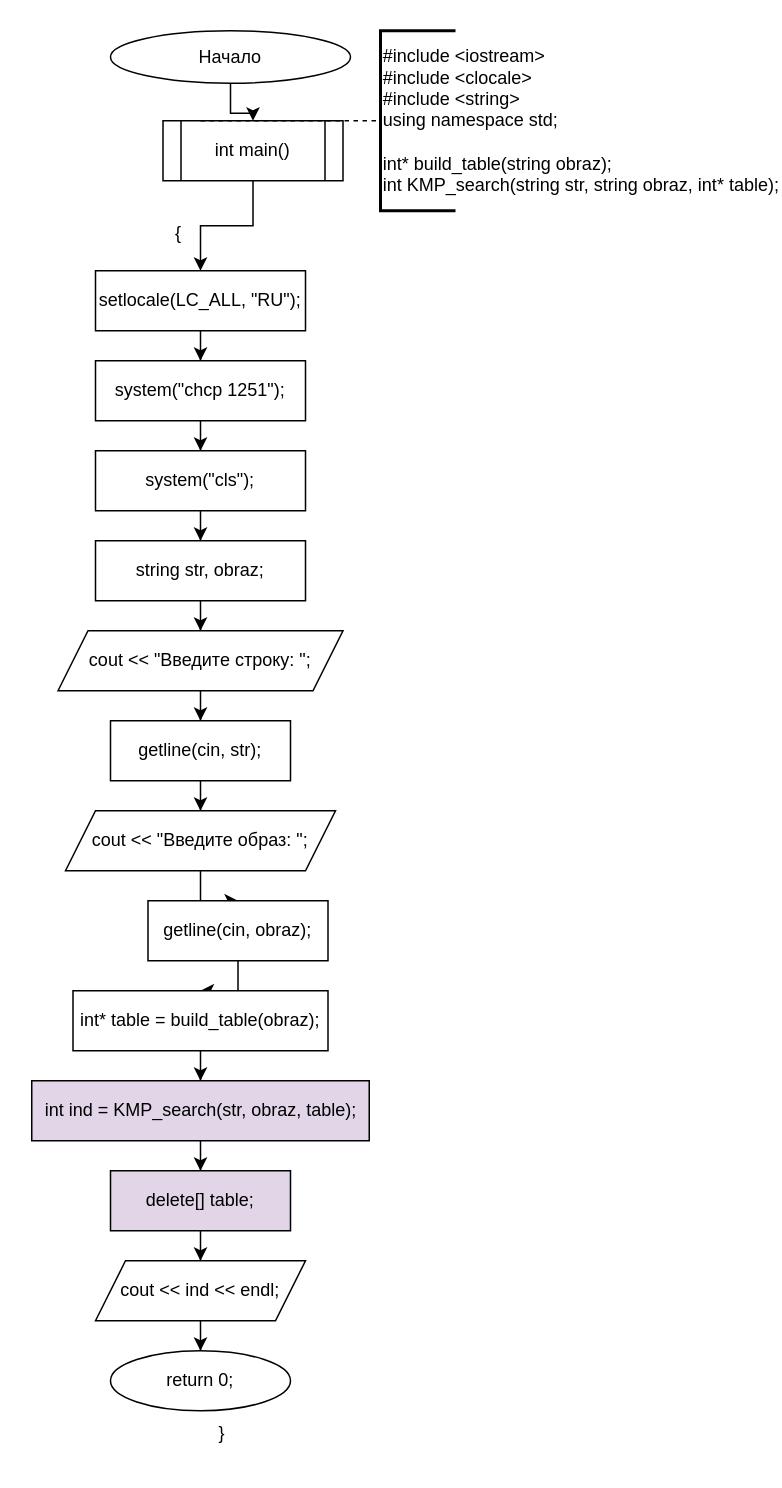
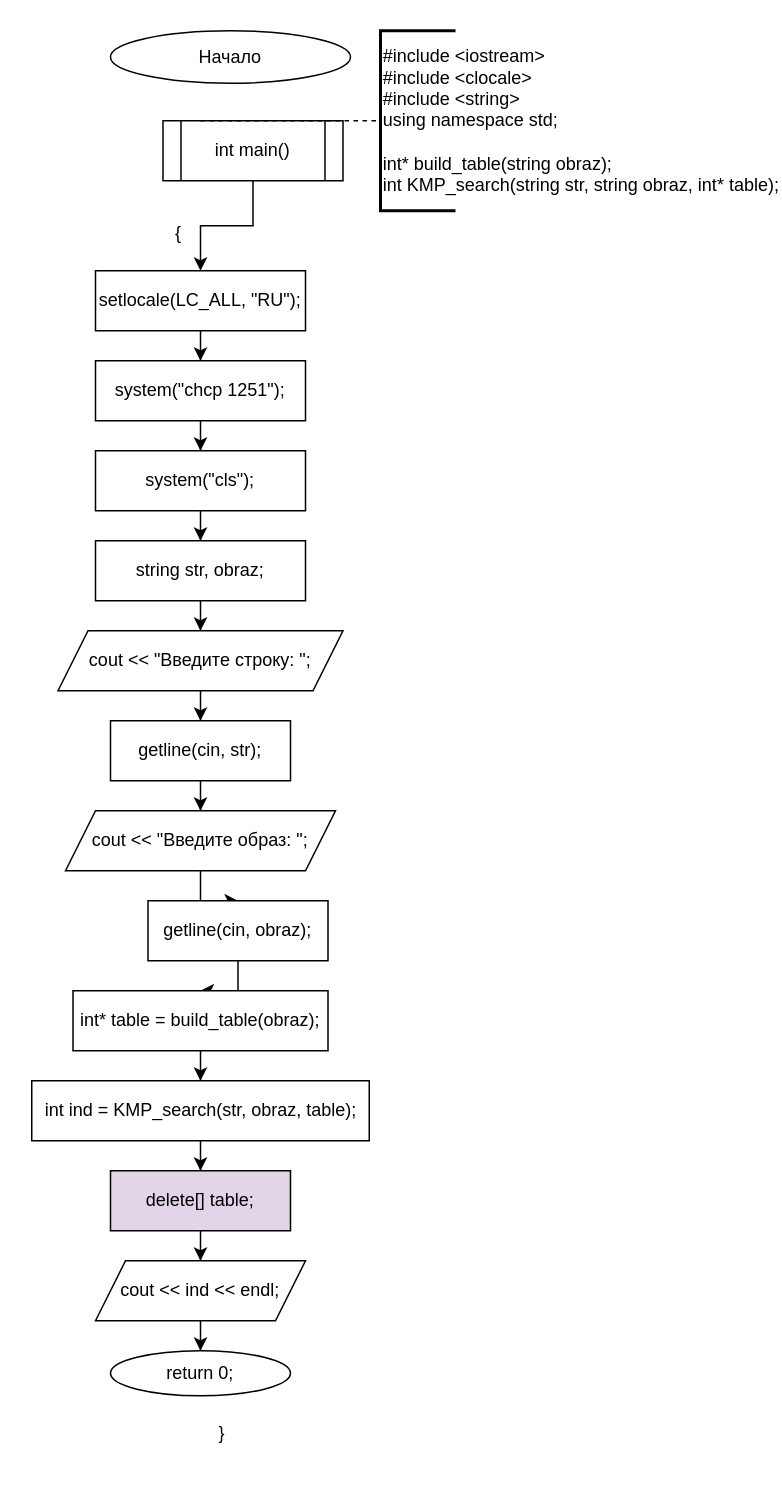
(230, 110) -> none
(200, 1111) -> (200, 1111)
(200, 1381) -> (200, 1373)
